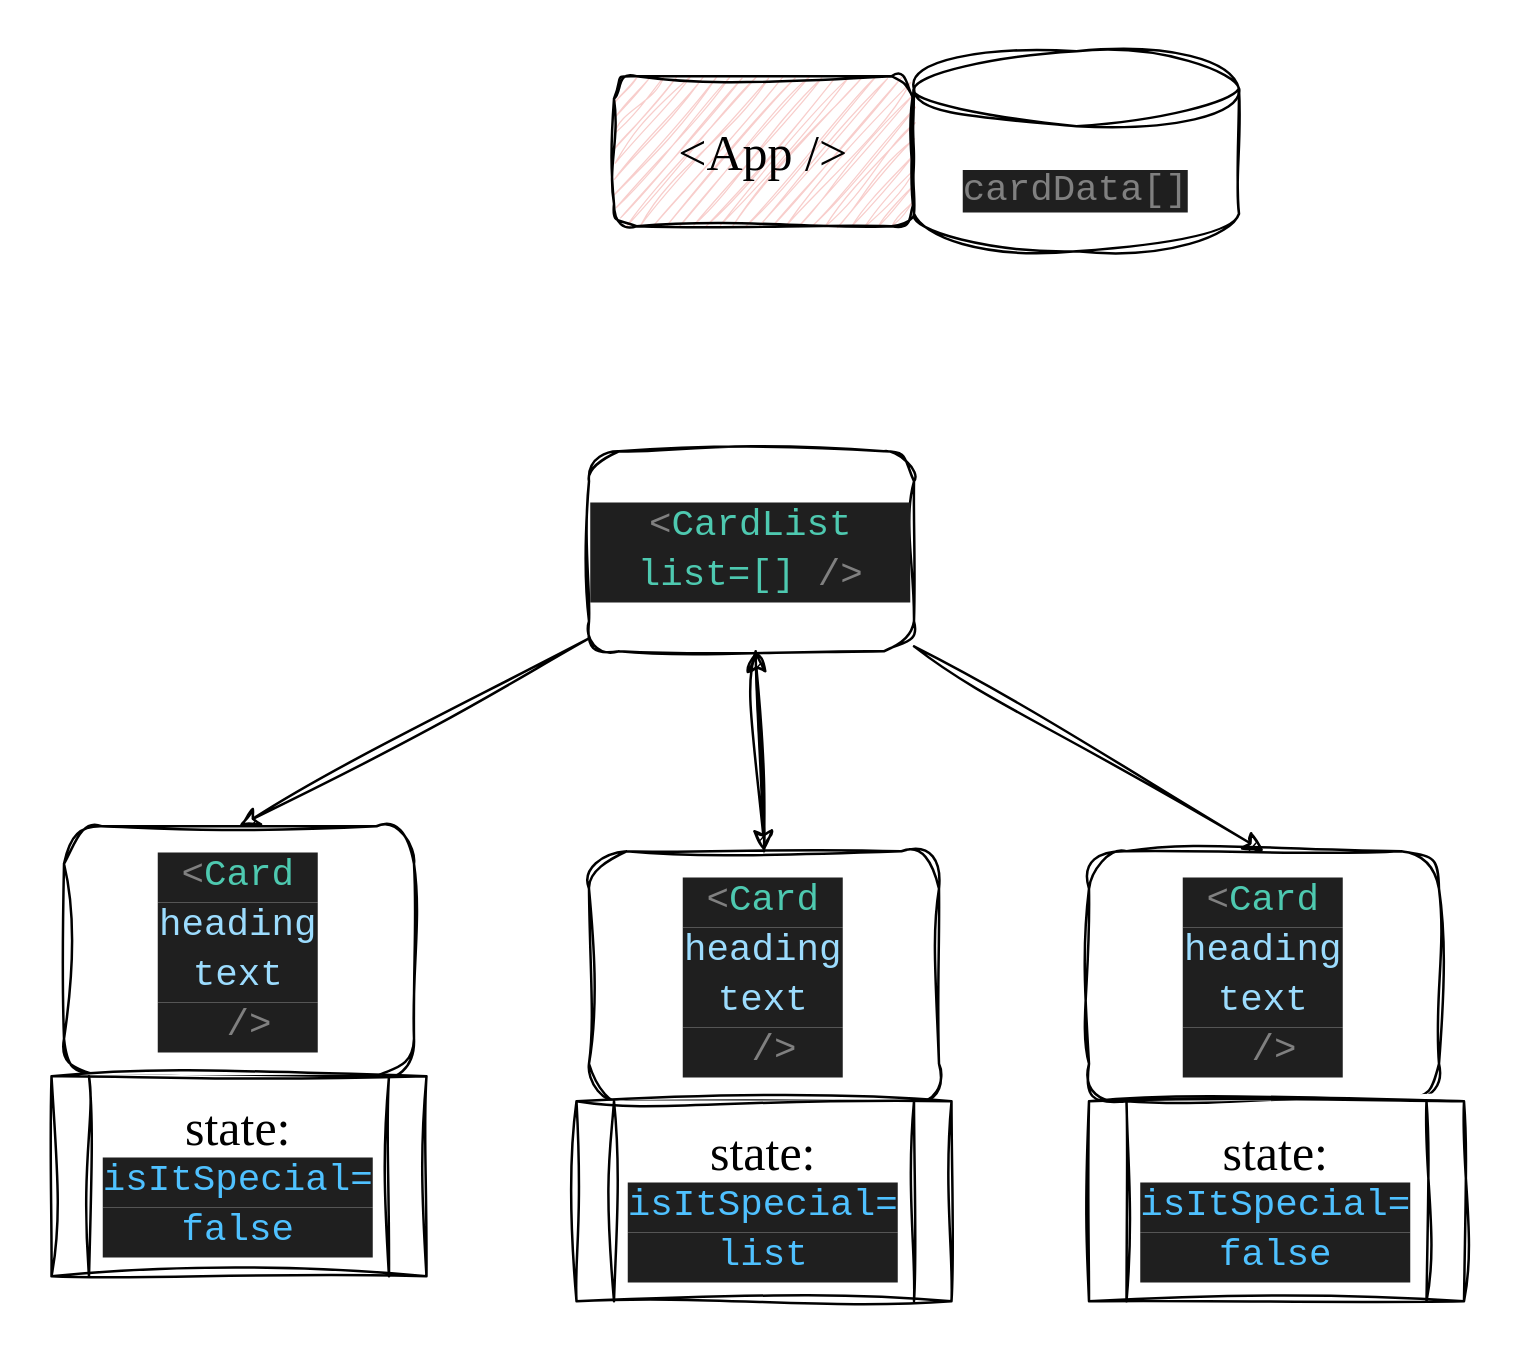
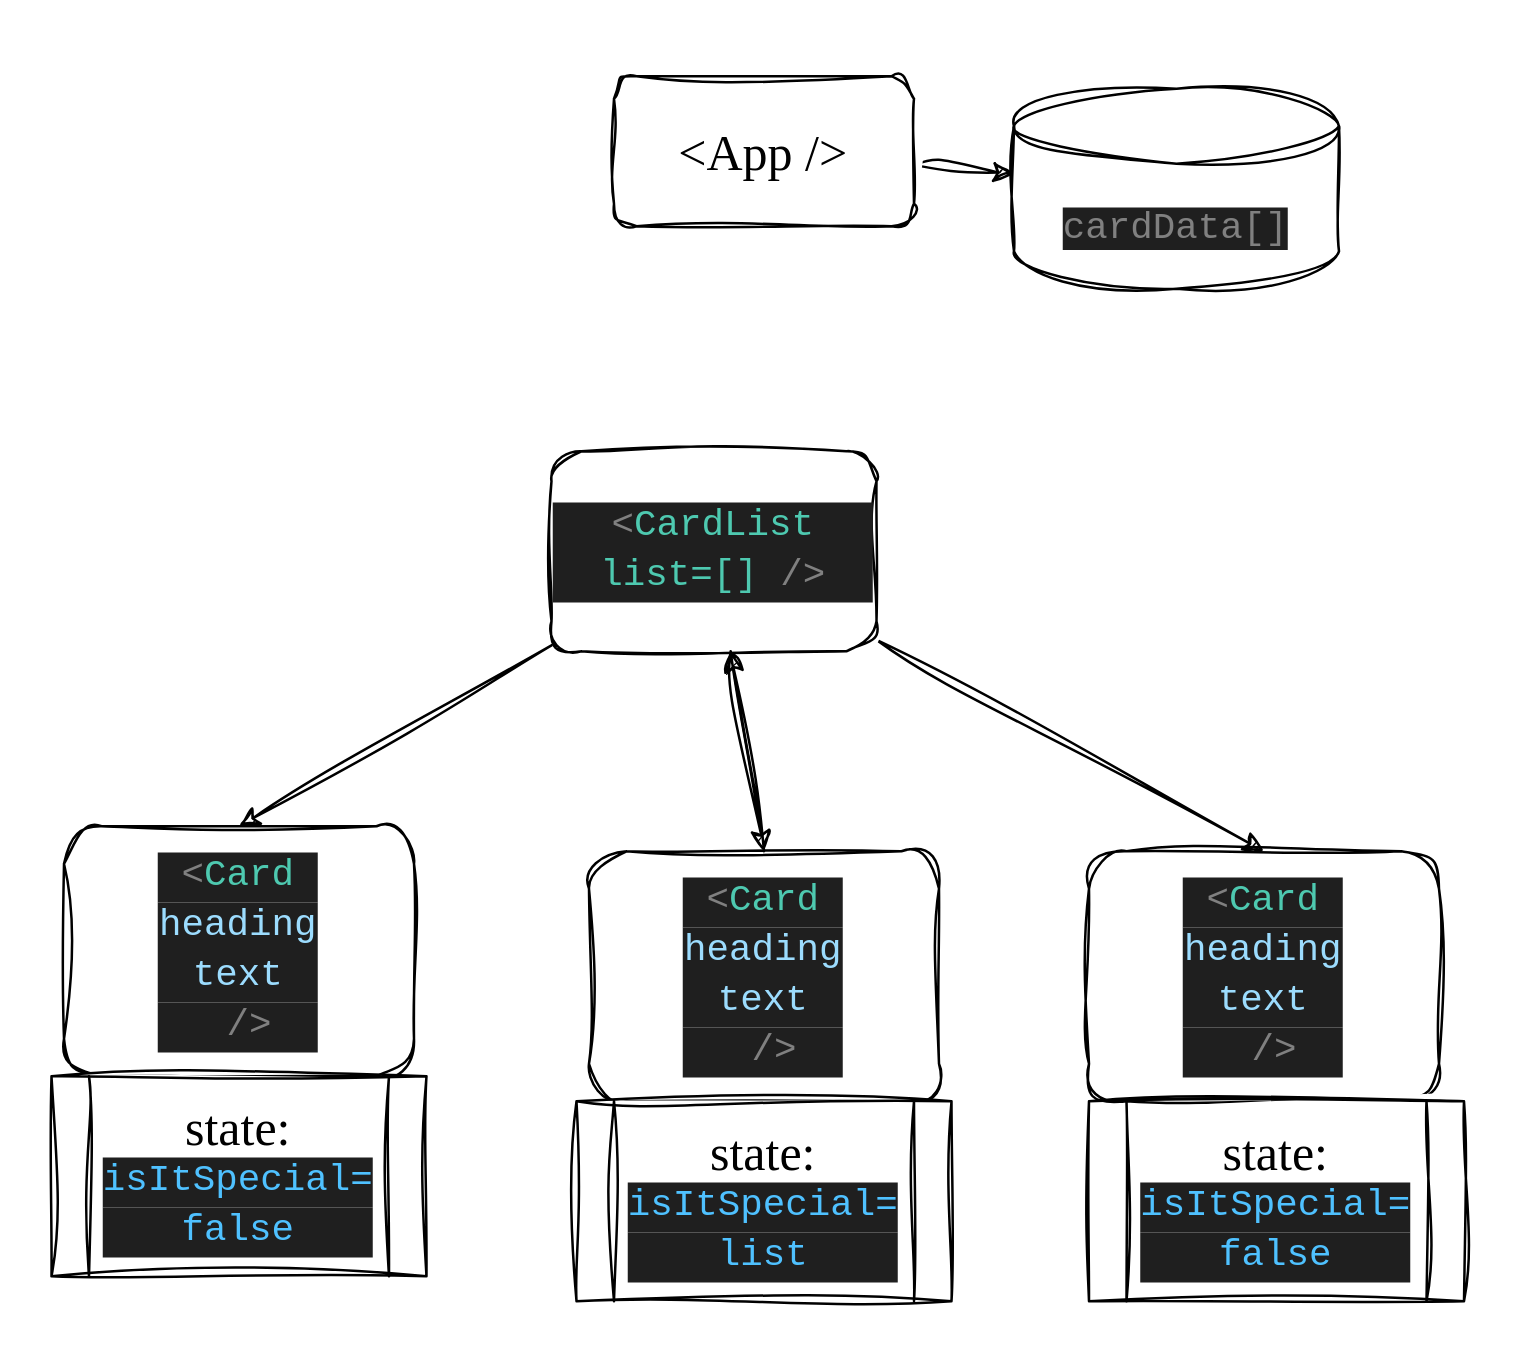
(764, 151) -> (764, 151)
(1076, 151) -> (1176, 189)
(751, 551) -> (714, 551)
